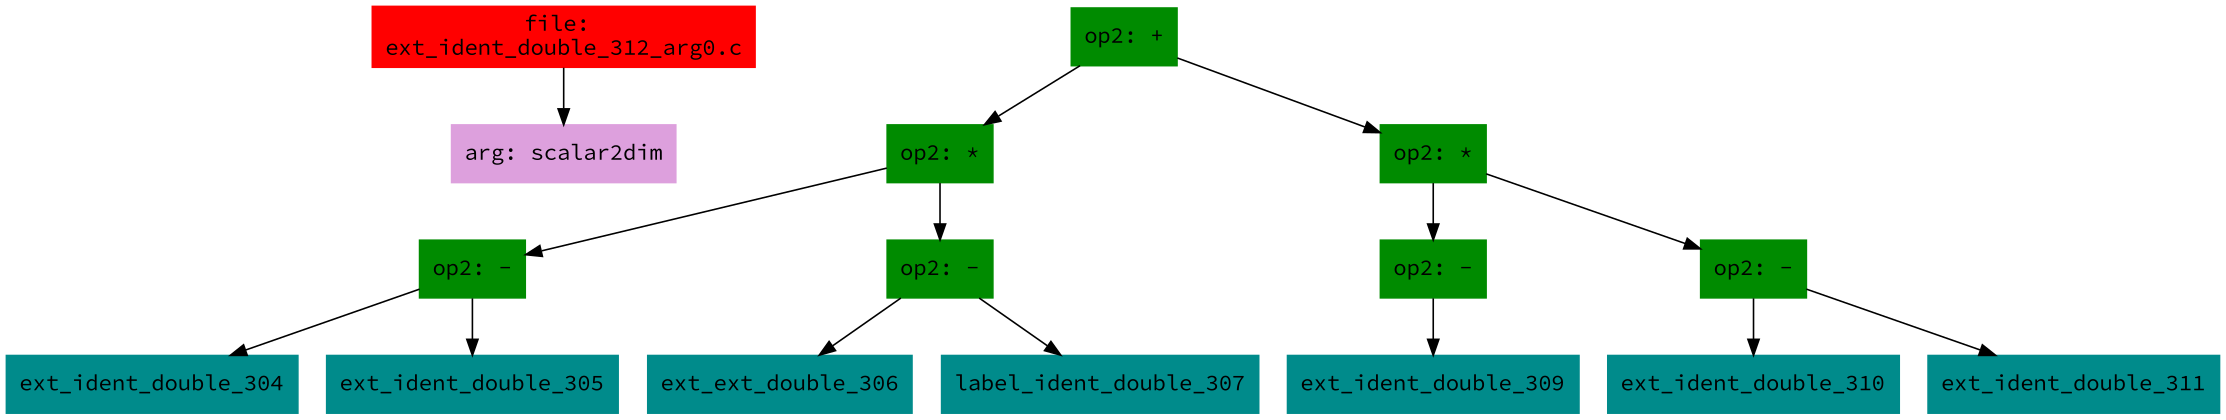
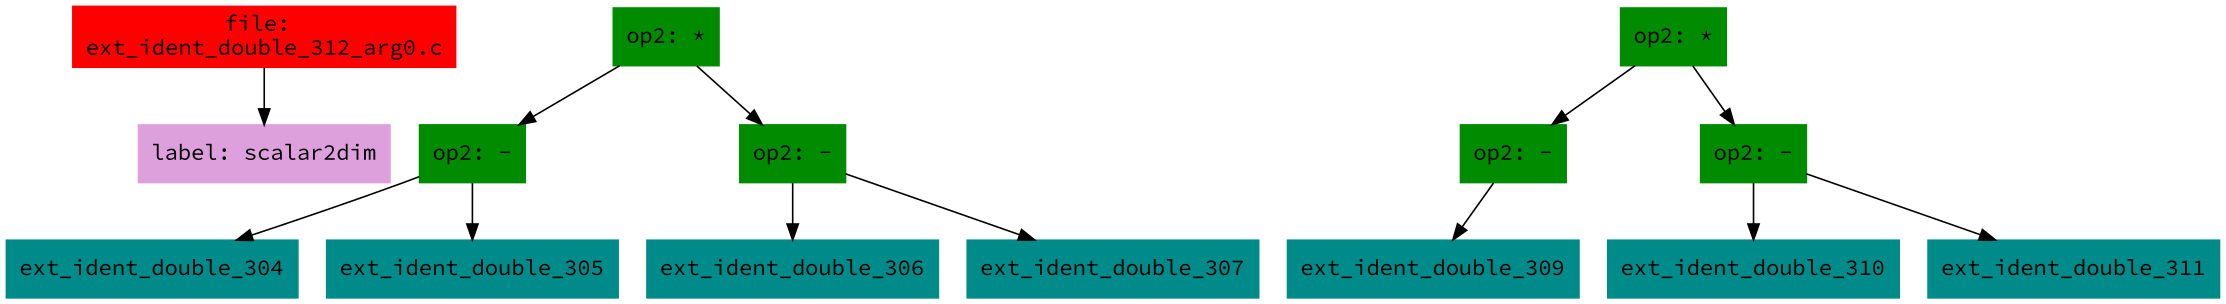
(1124, 37) -> none
(564, 154) -> (264, 154)
(780, 384) -> (793, 269)
(1100, 384) -> (1113, 269)
